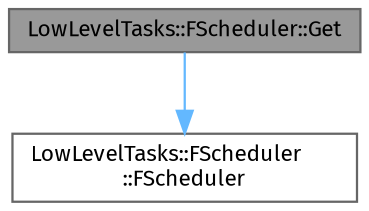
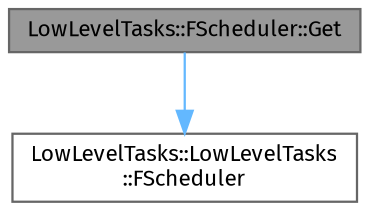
(185, 168) -> (185, 168)
